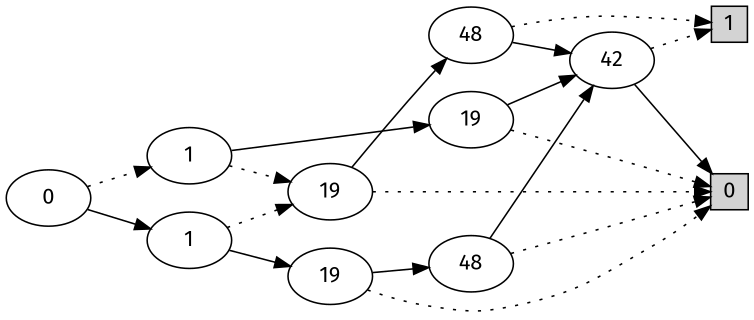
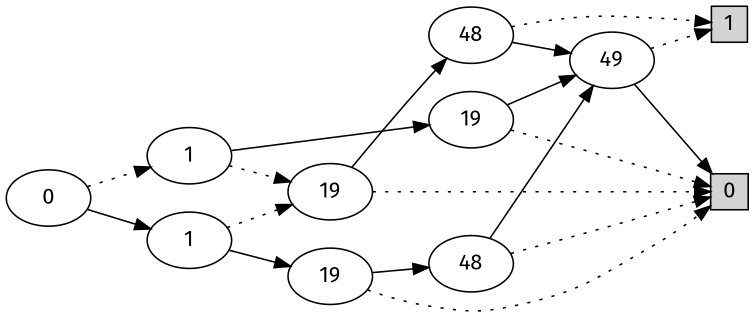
(612, 60) -> (612, 60)
